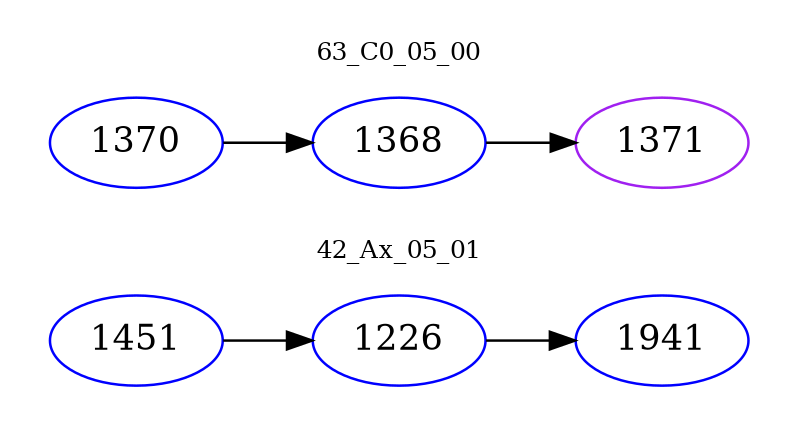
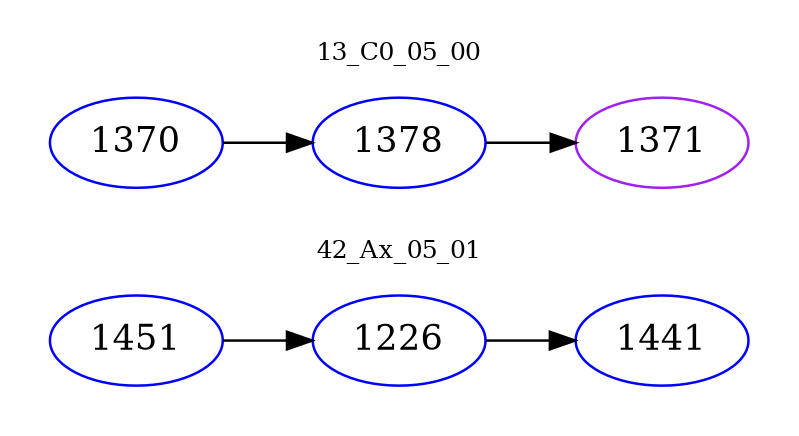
(399, 54) -> (399, 54)
(399, 143) -> (399, 143)
(662, 341) -> (662, 341)
